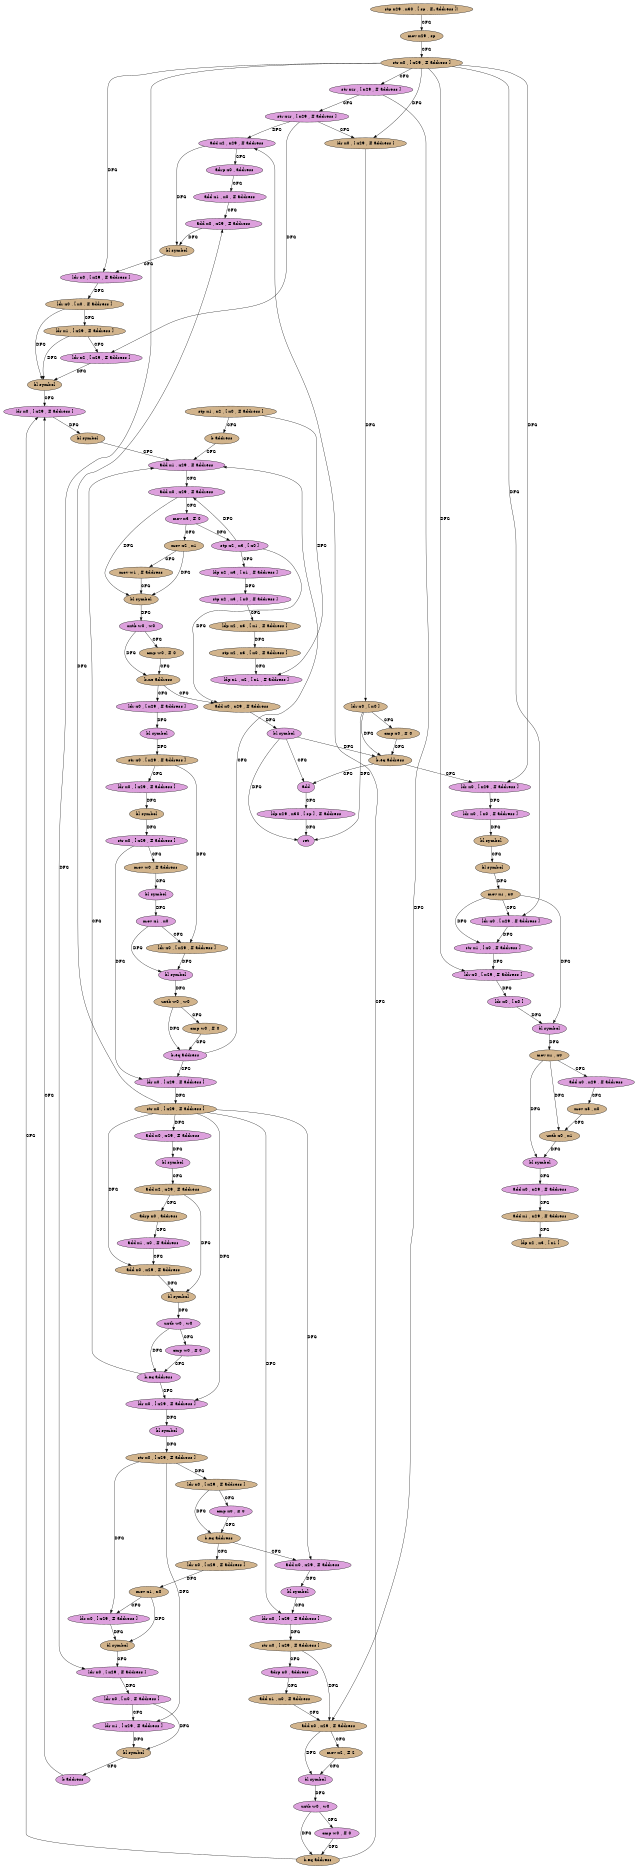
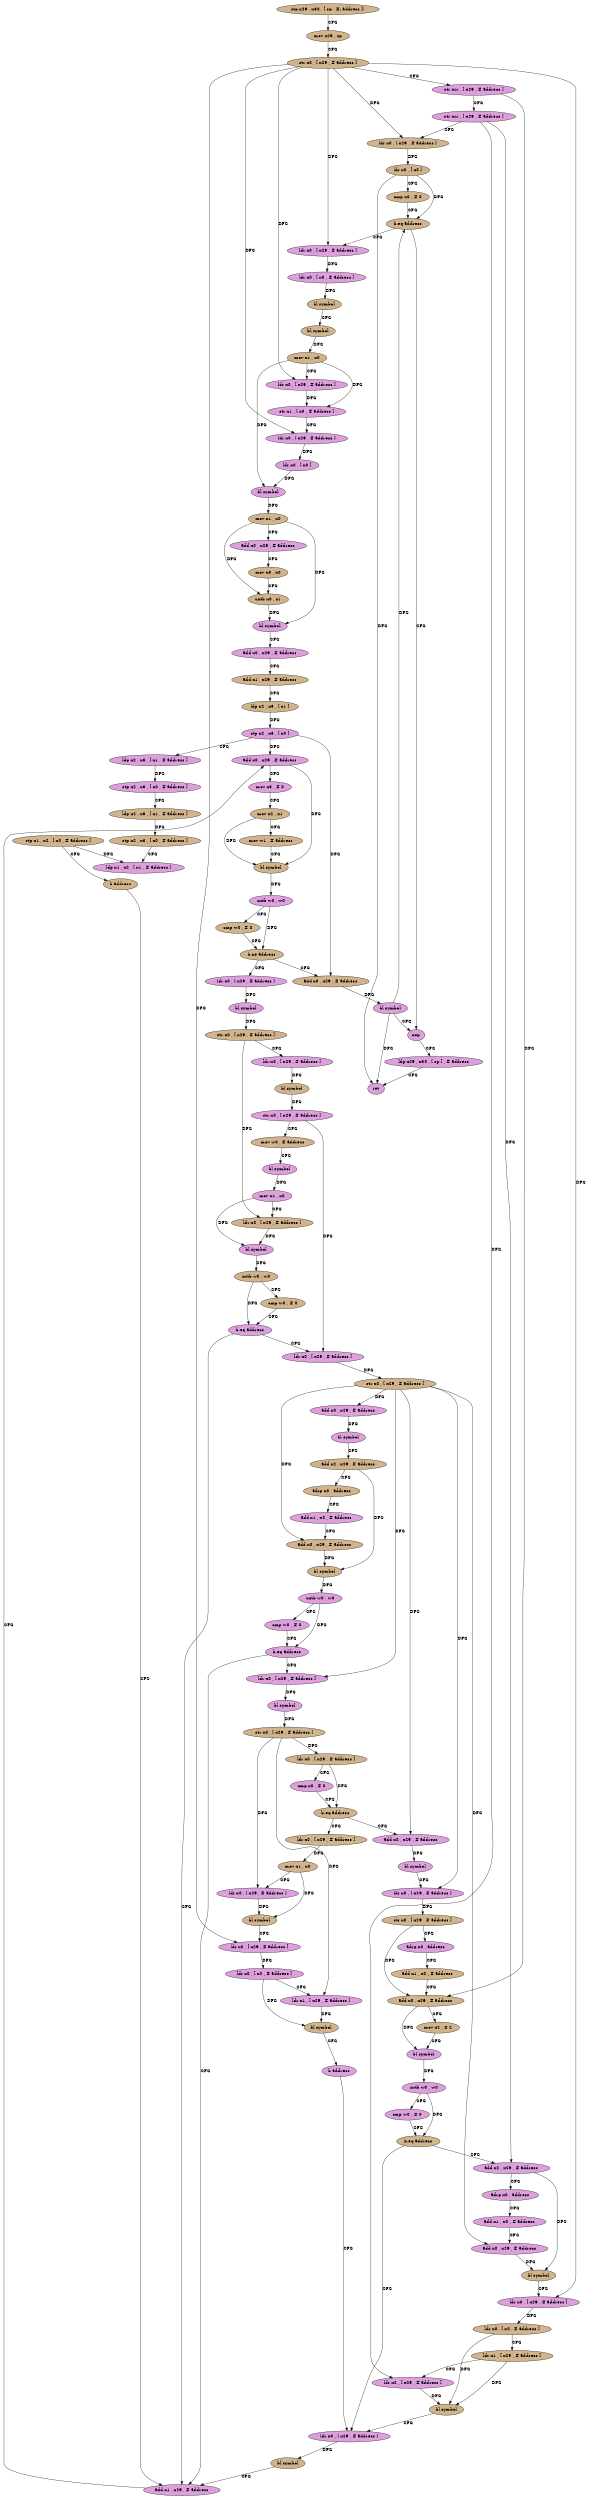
(212, 532) -> (270, 719)
(306, 787) -> (416, 1035)
